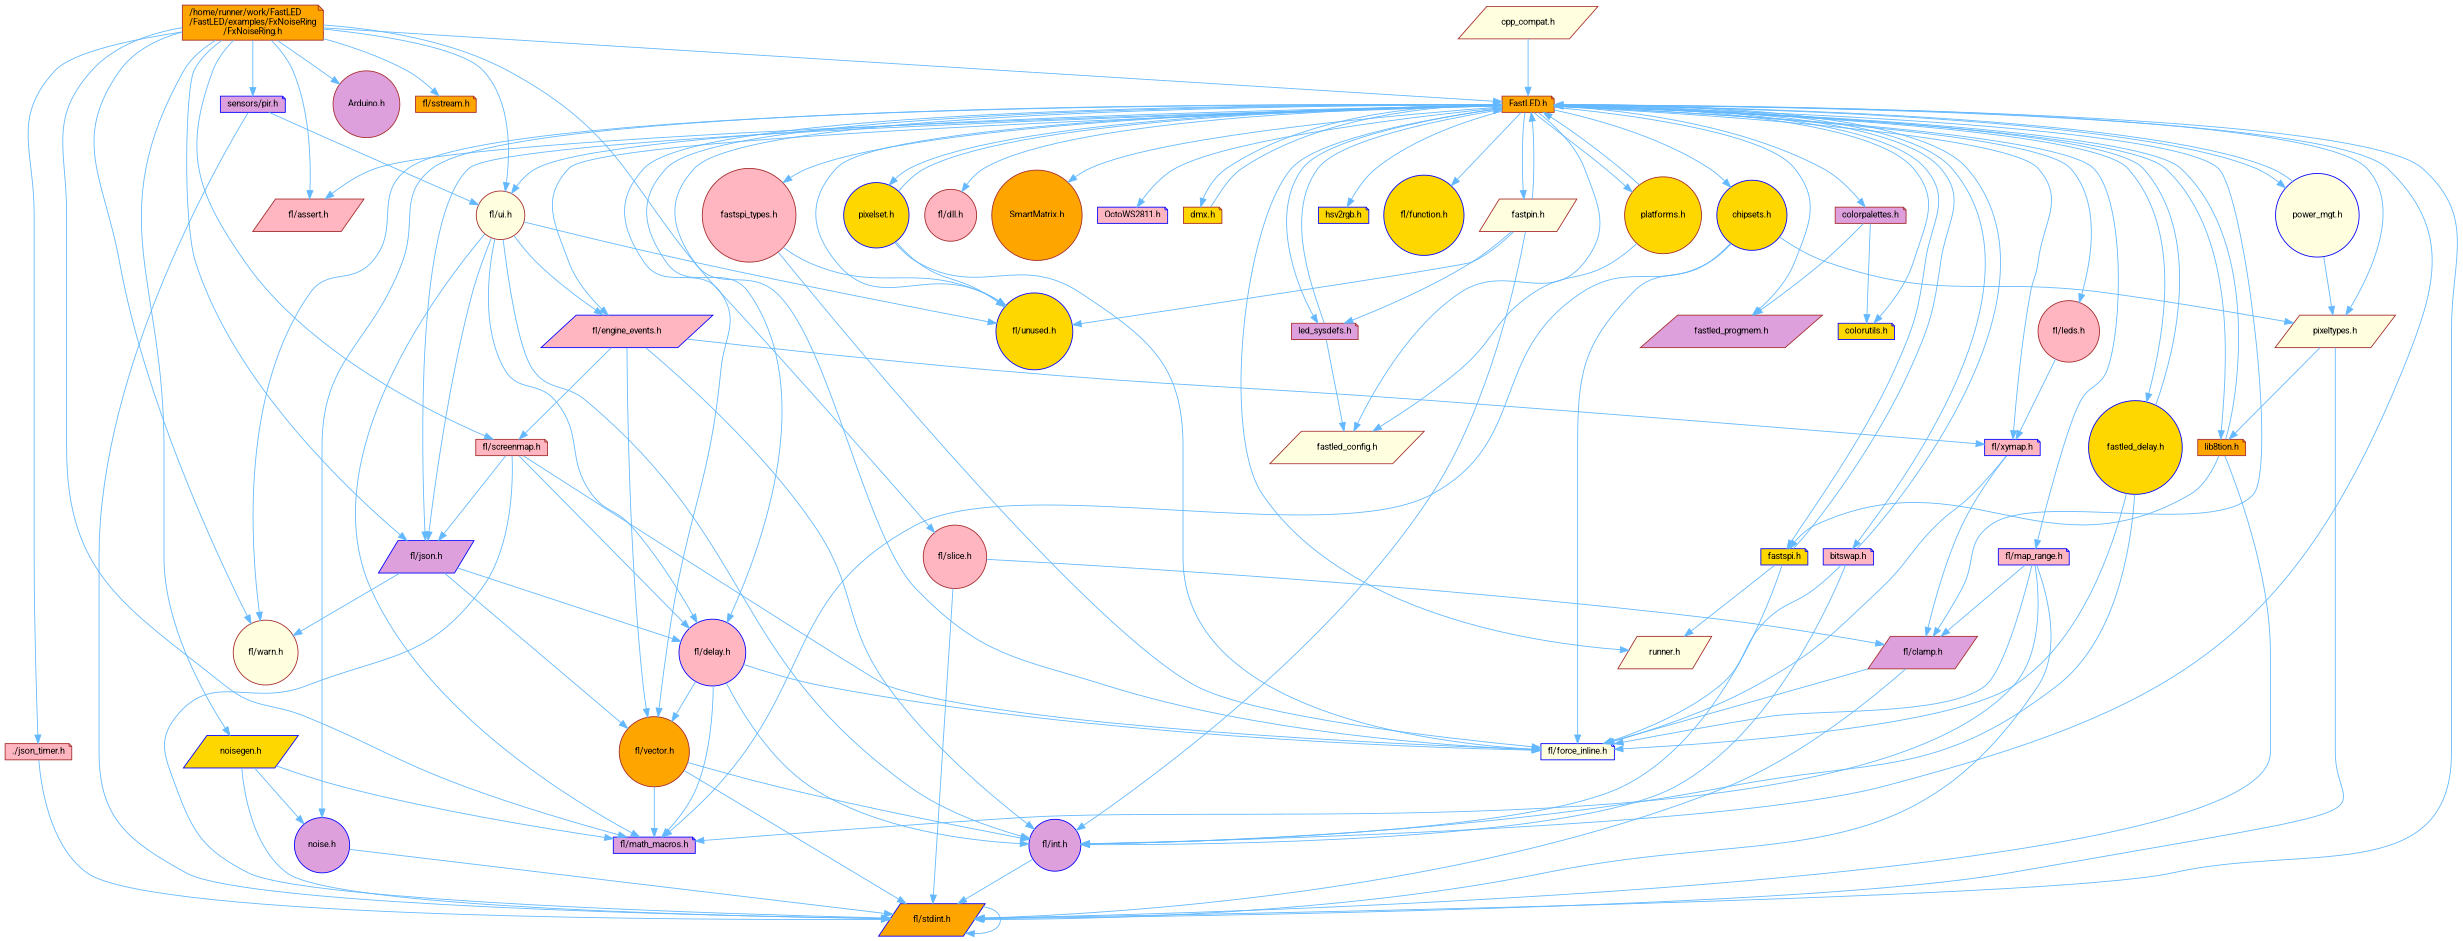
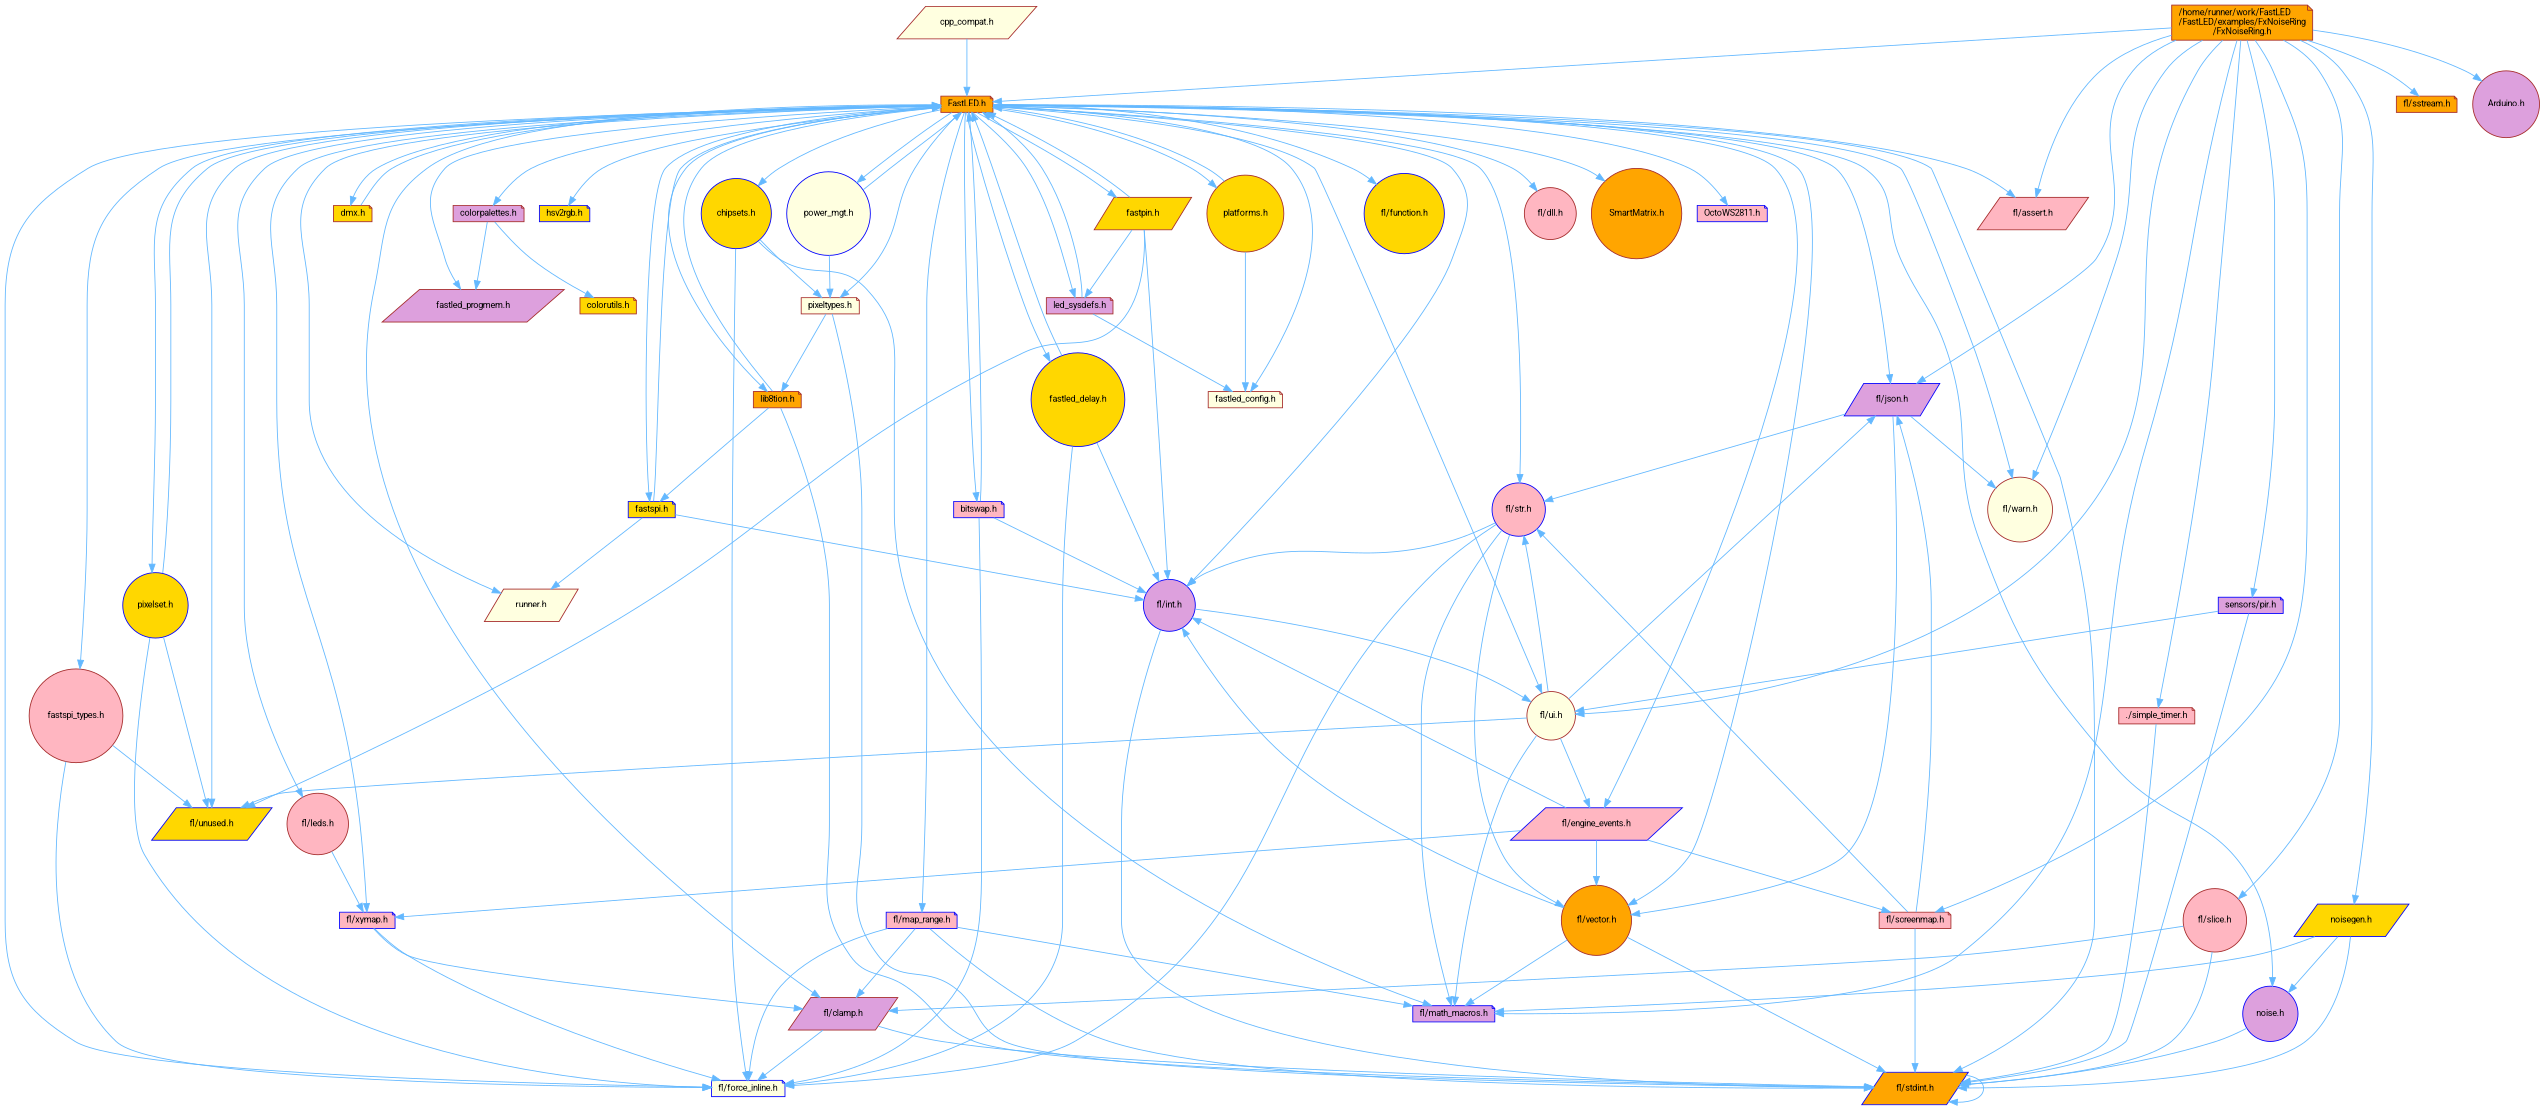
(1895, 155) -> none
(1528, 215) -> (1143, 214)
(1034, 331) -> (212, 824)
(1866, 331) -> (608, 306)
(2335, 331) -> (830, 306)
(1347, 448) -> (1245, 400)
(725, 566) -> (1364, 639)
(712, 653) -> (1519, 510)
(915, 693) -> none
(38, 752) -> (2157, 716)
